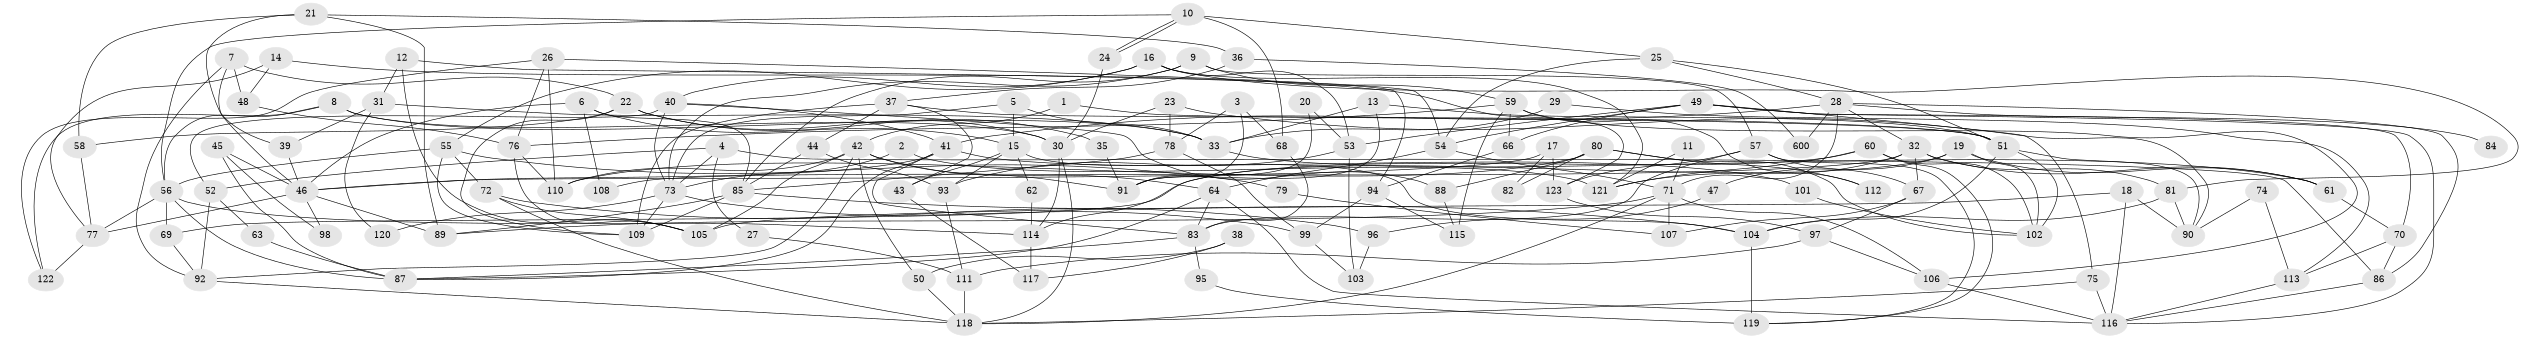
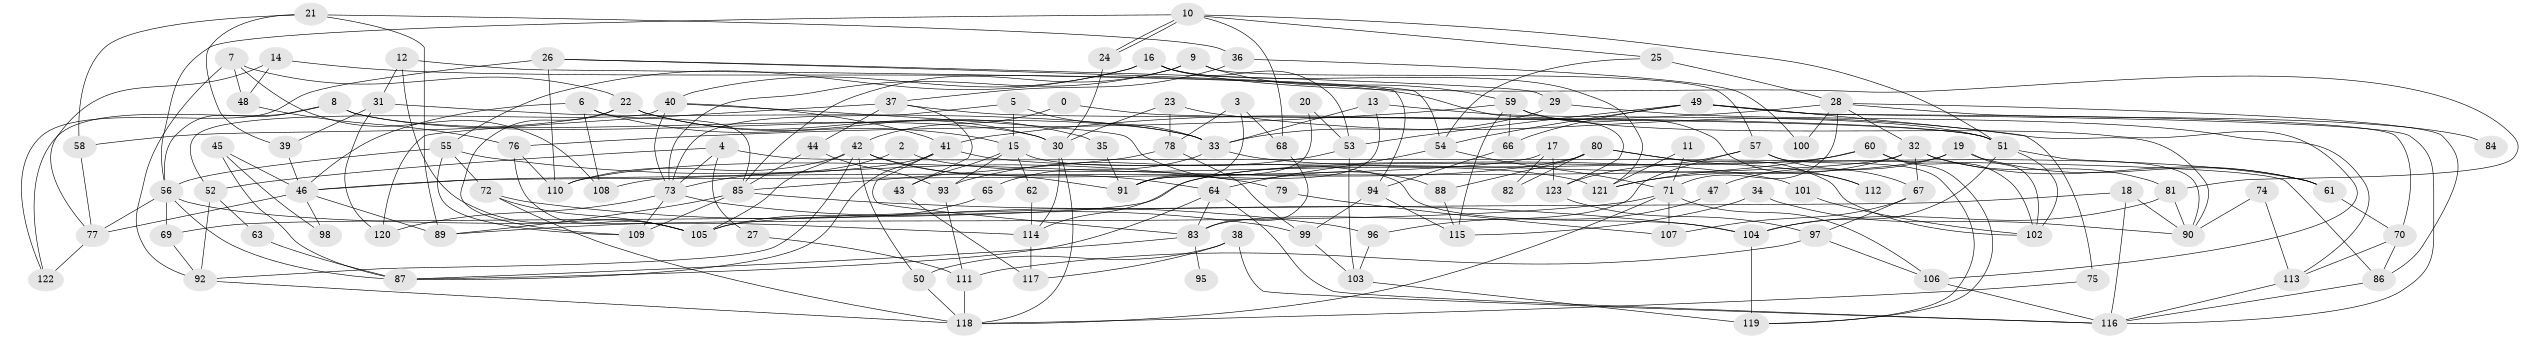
(1835, 86) -> (1606, 39)
(534, 96) -> (1054, 72)
(1064, 103) -> (1064, 103)
(733, 120) -> (599, 121)
(243, 139) -> (457, 121)
(1801, 147) -> (1801, 147)
none -> (988, 191)
none -> (1758, 191)
(2101, 302) -> (1652, 308)
(1513, 314) -> (1517, 298)
